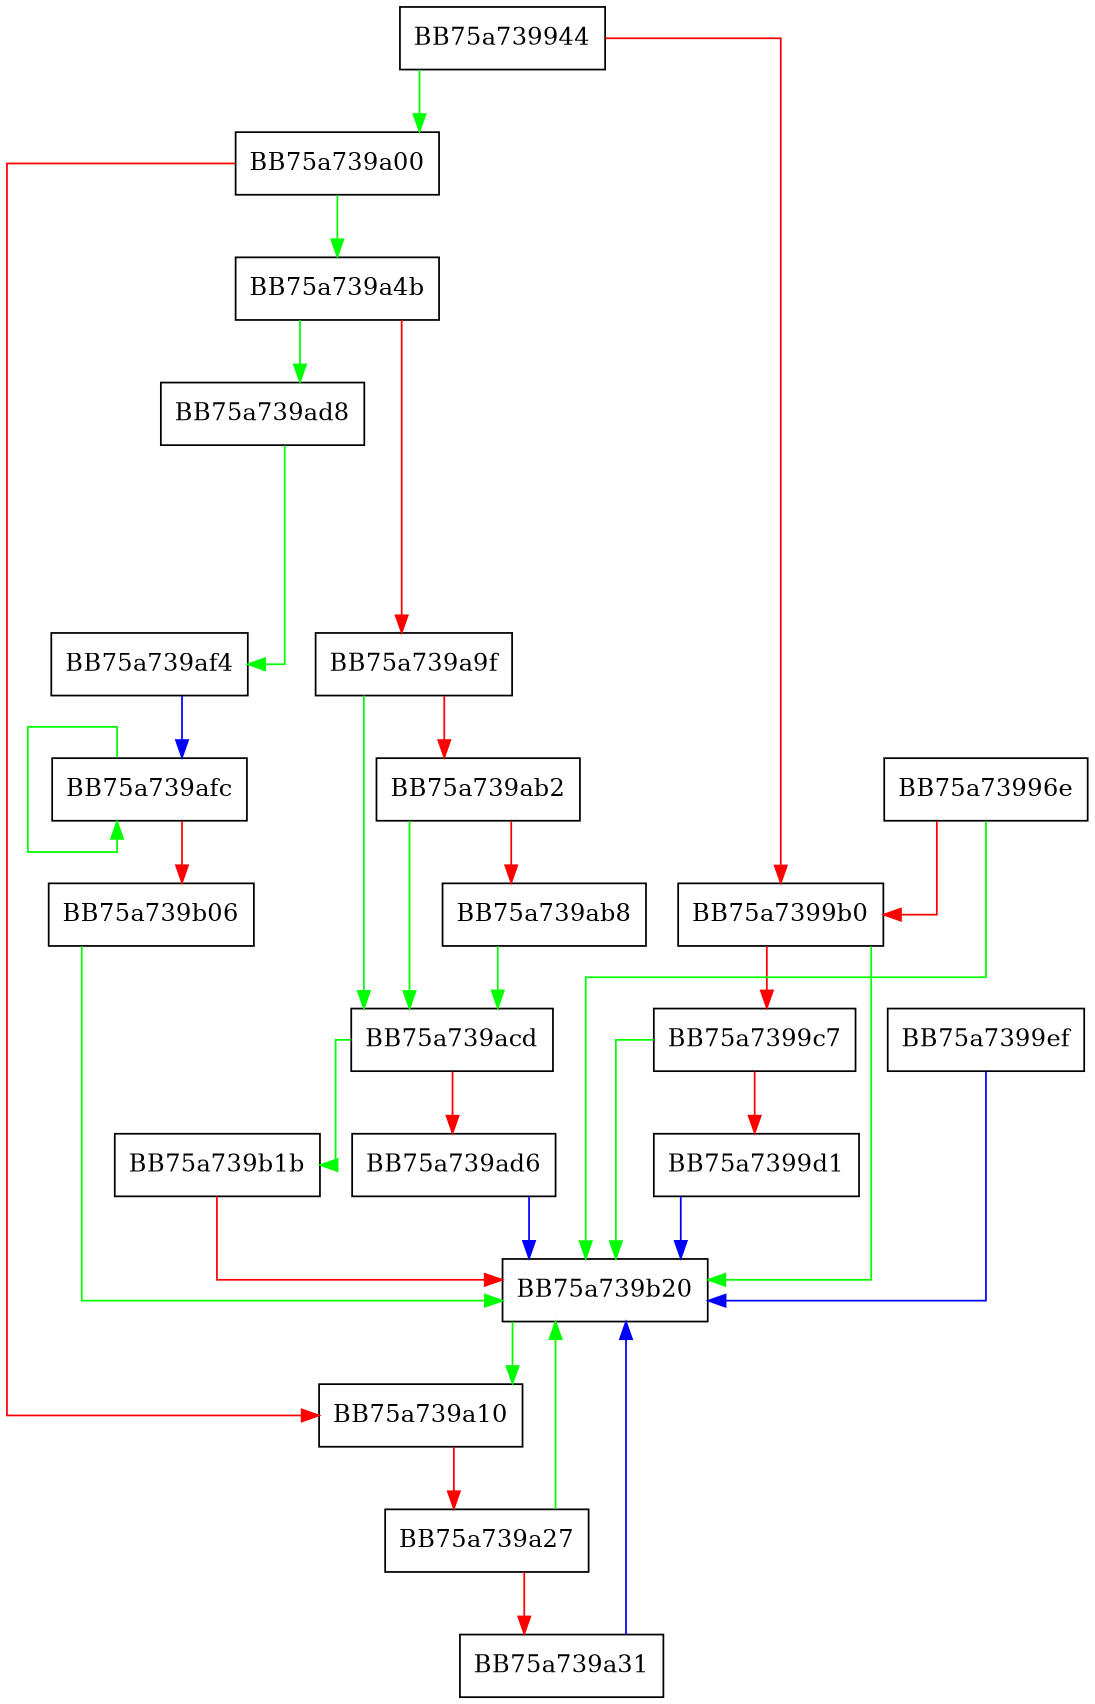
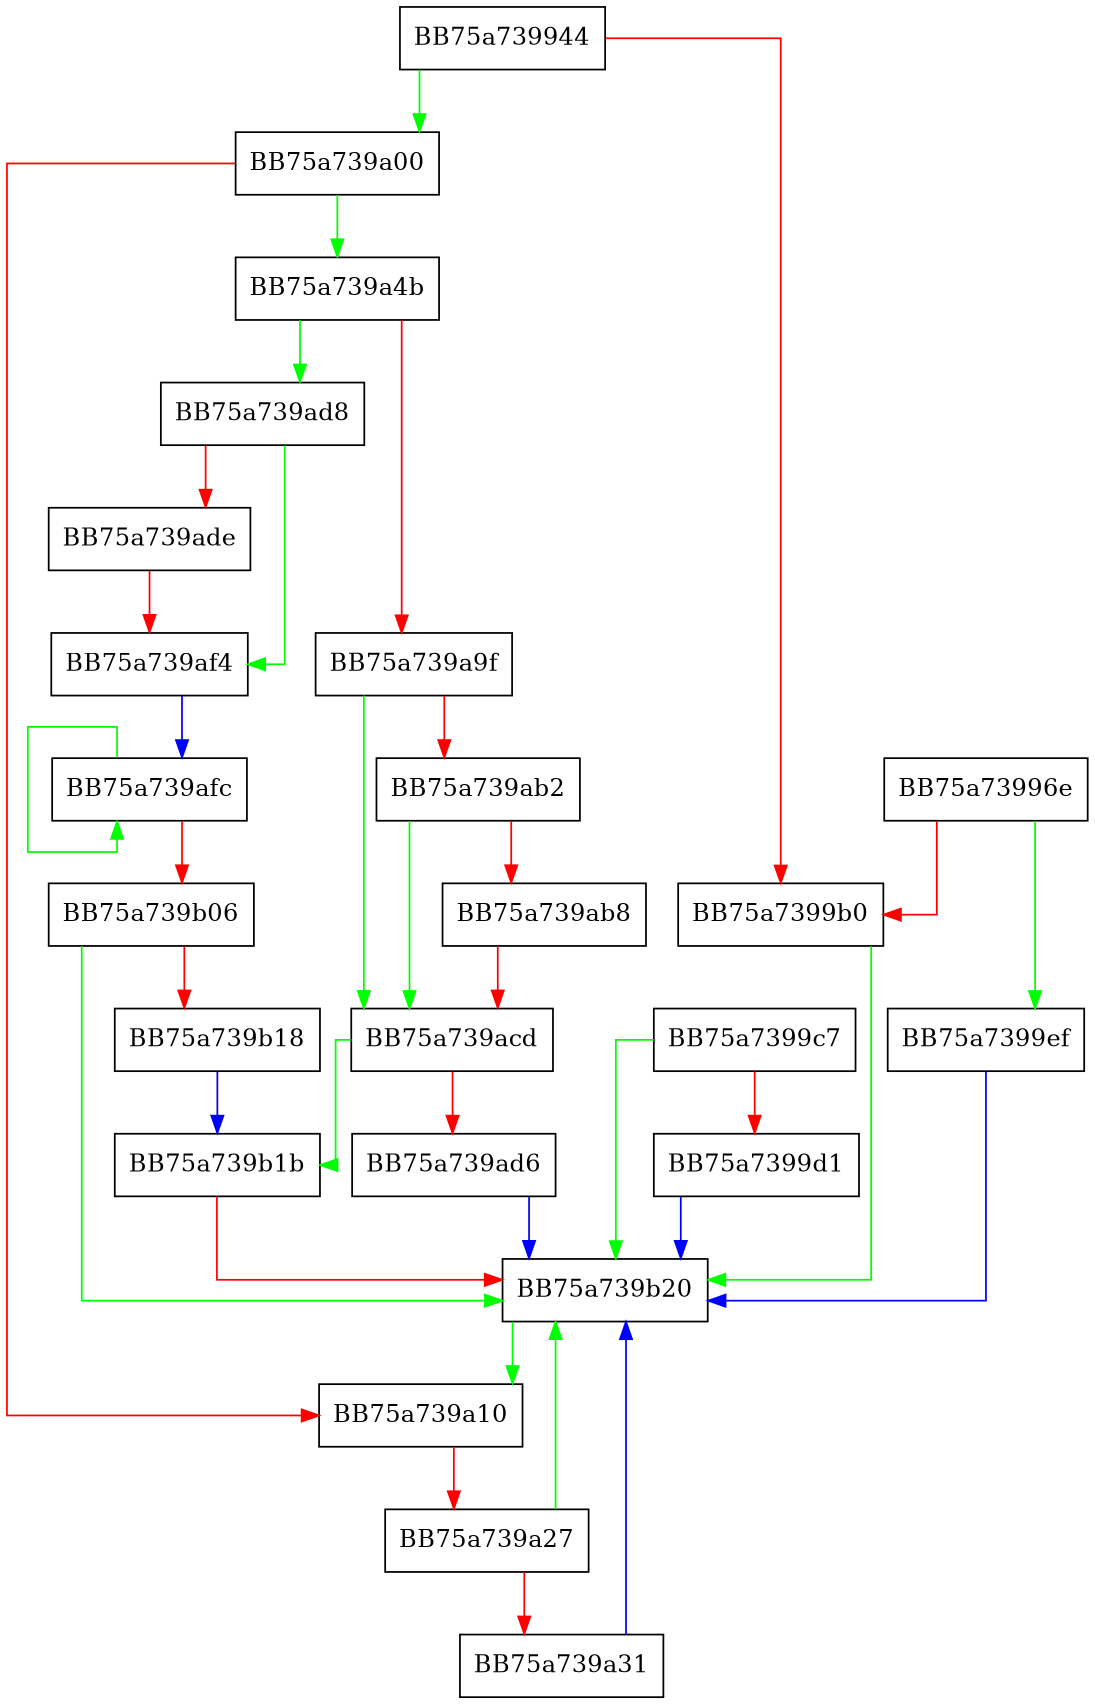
none -> (150, 539)
(767, 966) -> none
(498, 968) -> (498, 968)
(732, 977) -> (1035, 906)
none -> (217, 1040)
